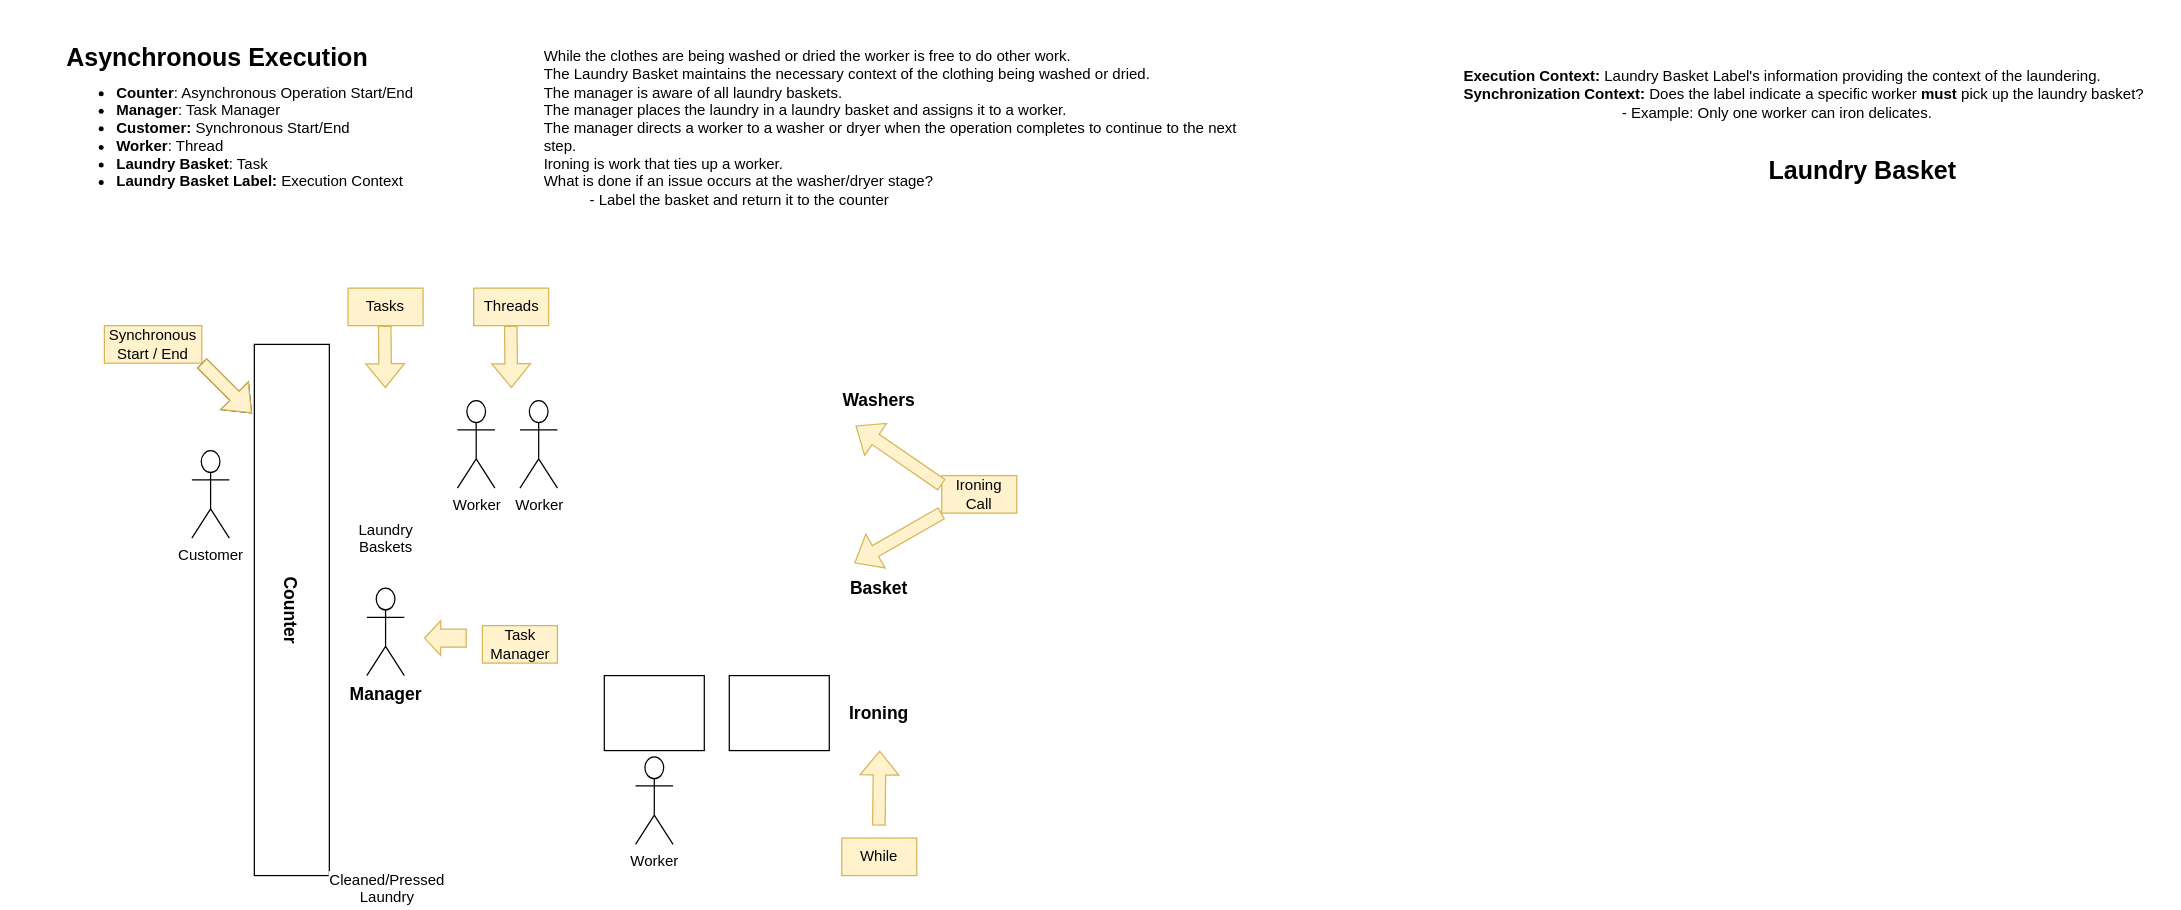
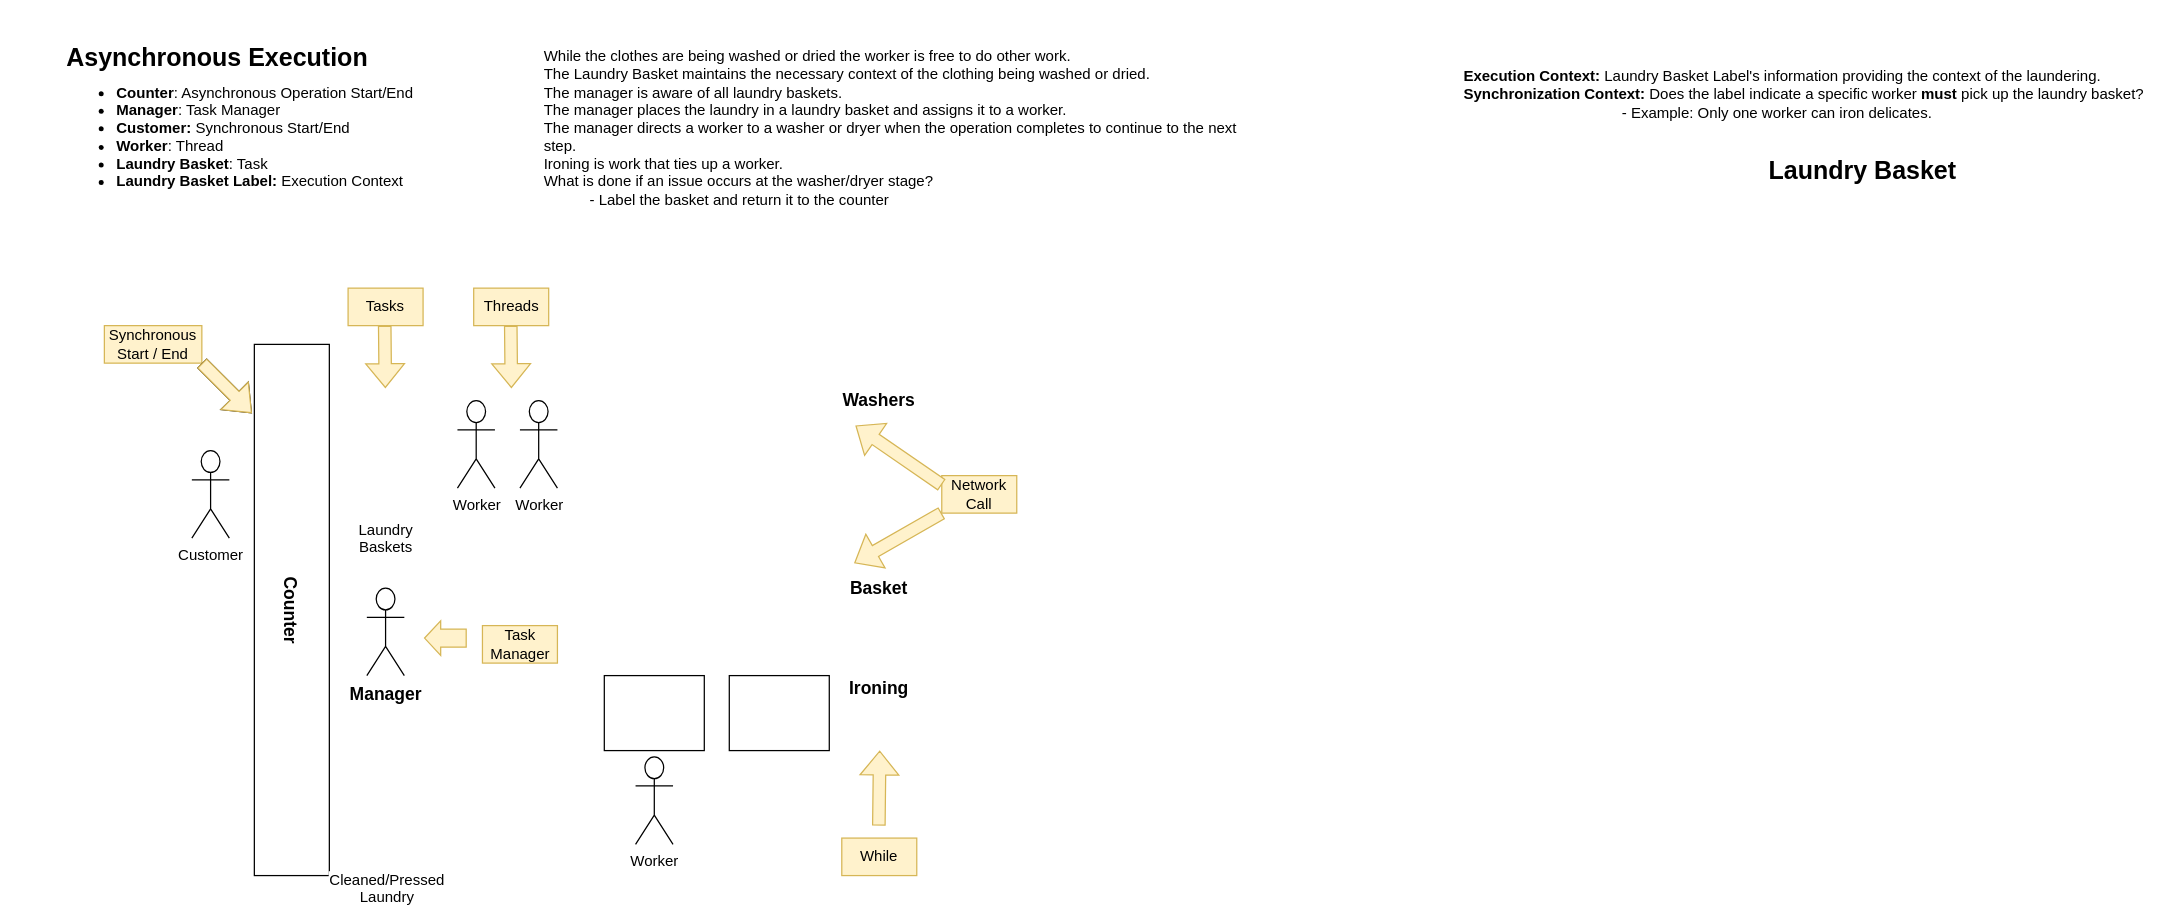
(979, 494) -> (979, 494)
(879, 713) -> (879, 688)
